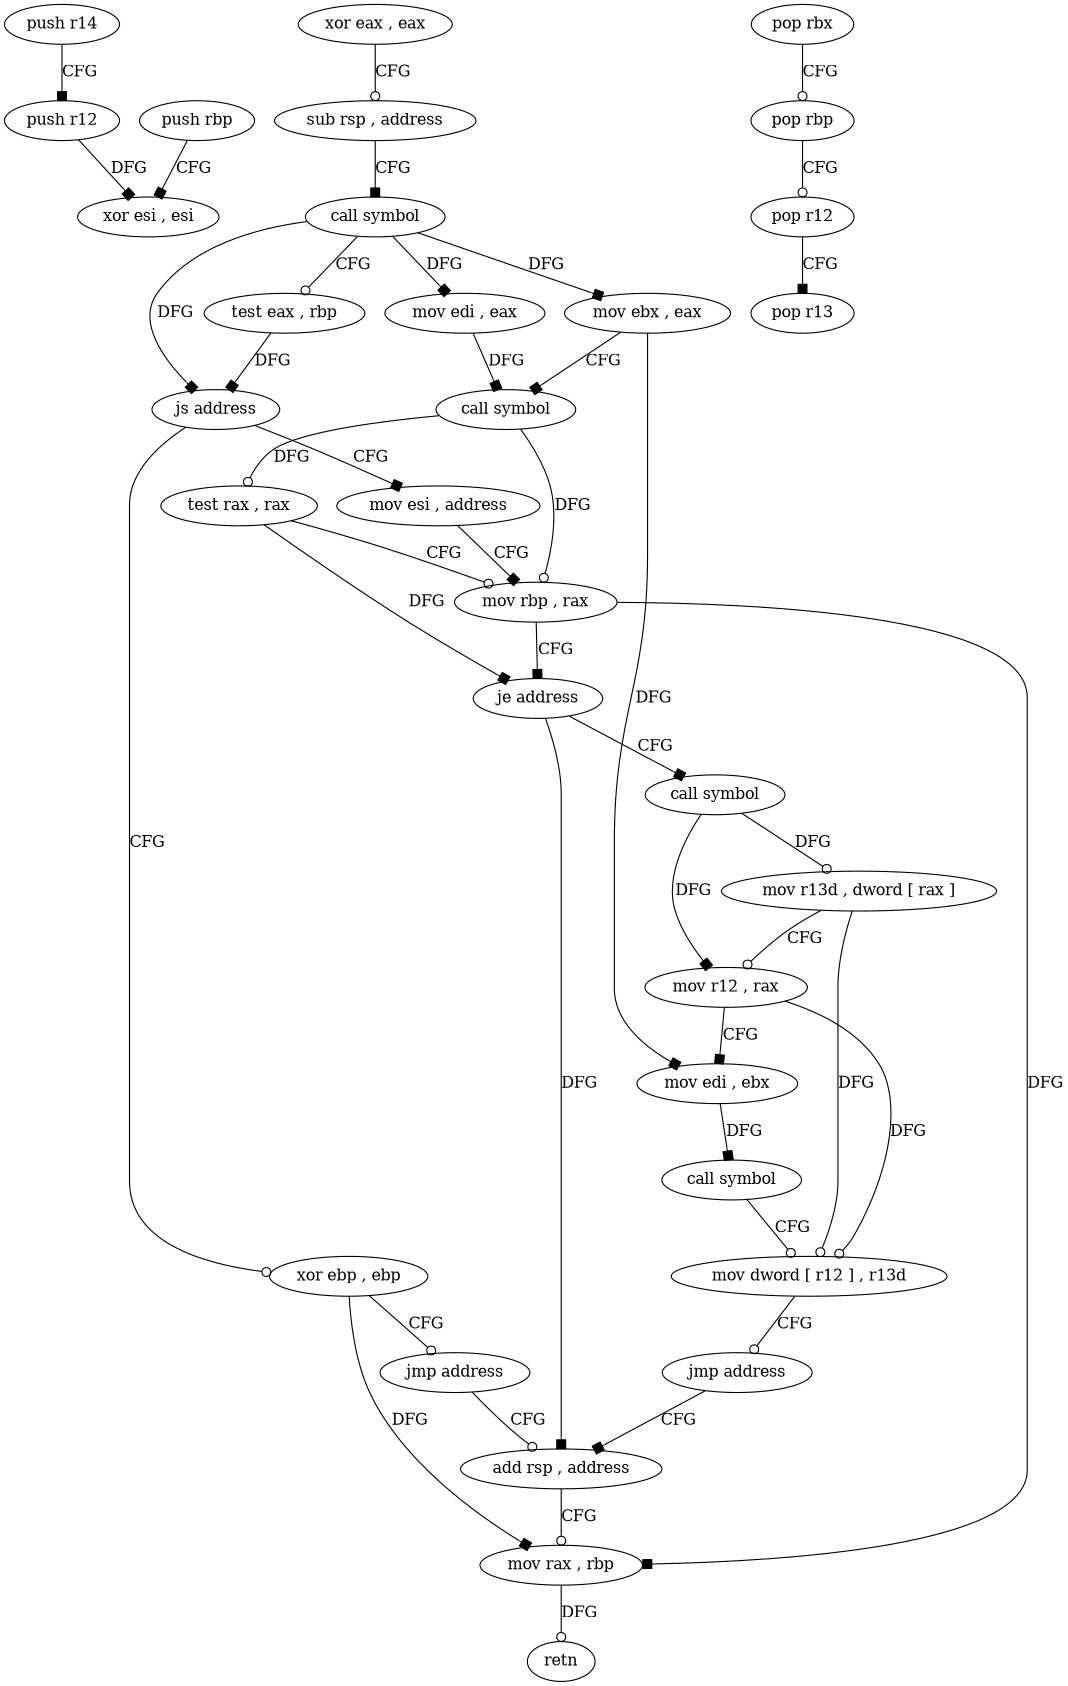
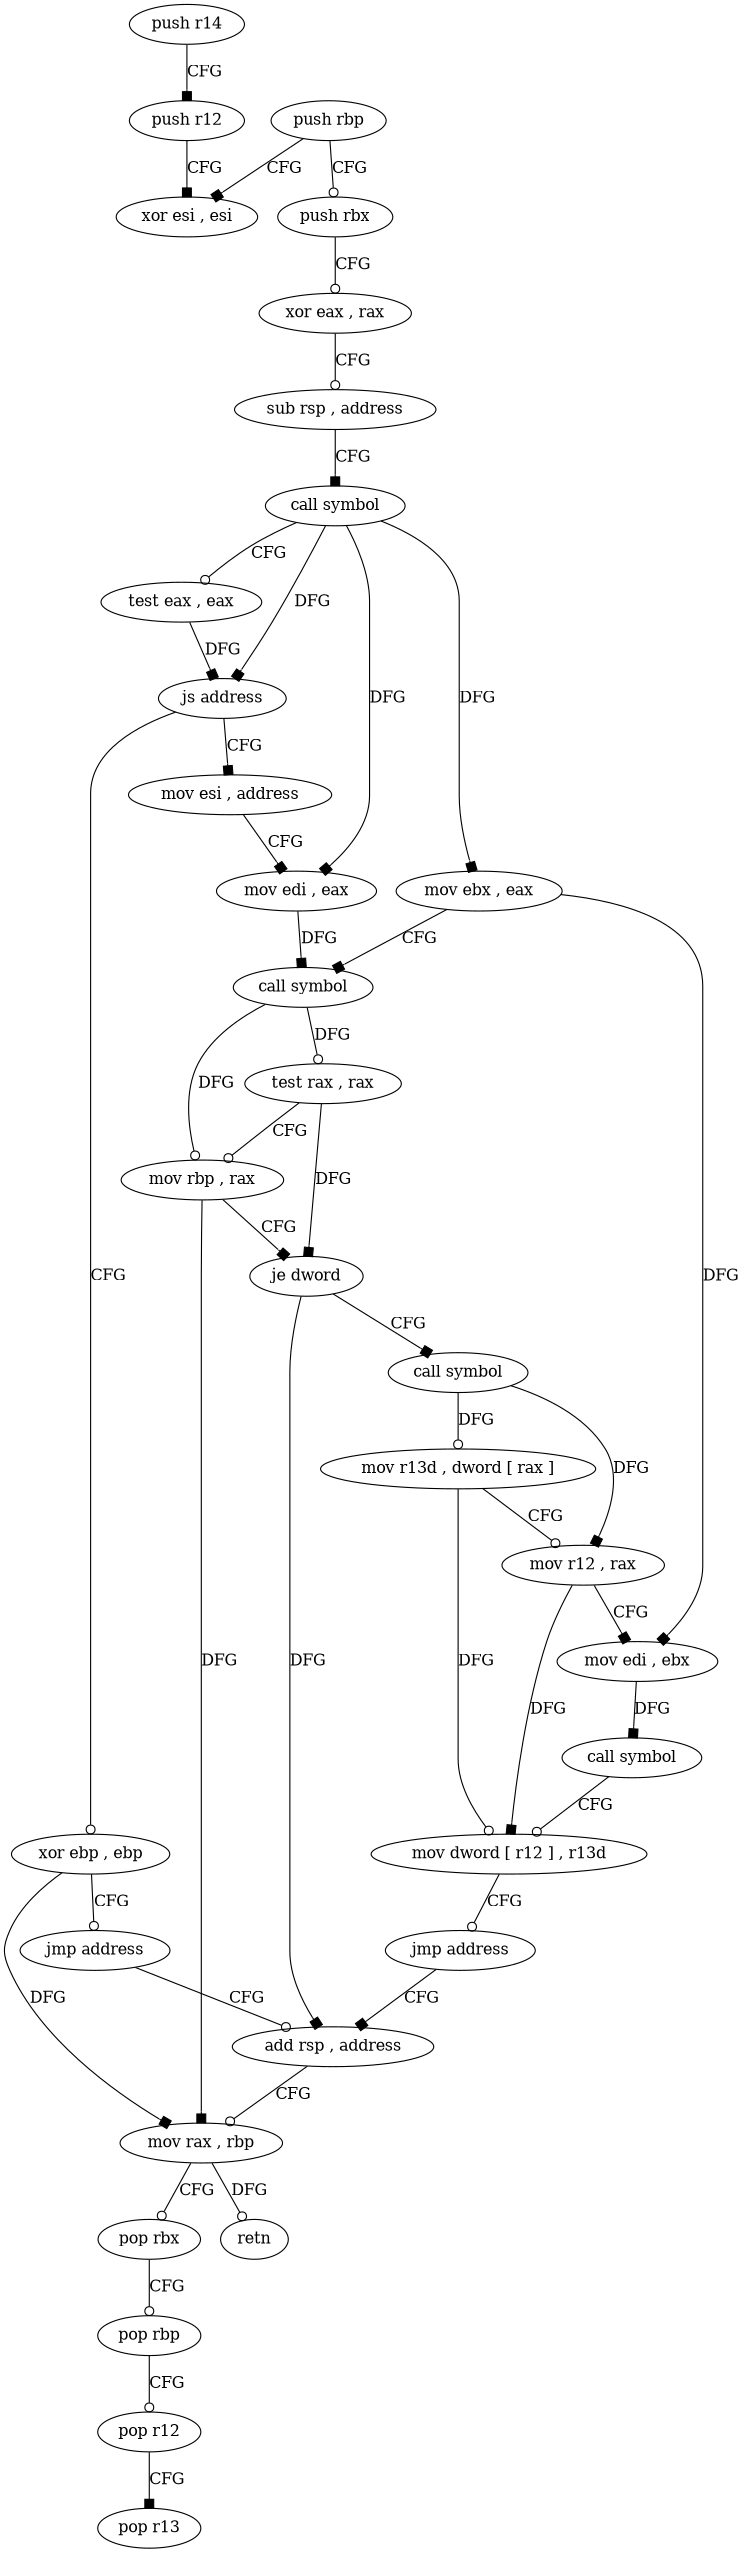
(375, 24) -> (335, 313)
(129, 169) -> (205, 169)
none -> (335, 217)
(284, 313) -> (181, 602)
(483, 550) -> (260, 838)
(538, 698) -> (306, 1276)
(890, 1104) -> (531, 1701)
none -> (177, 2187)
